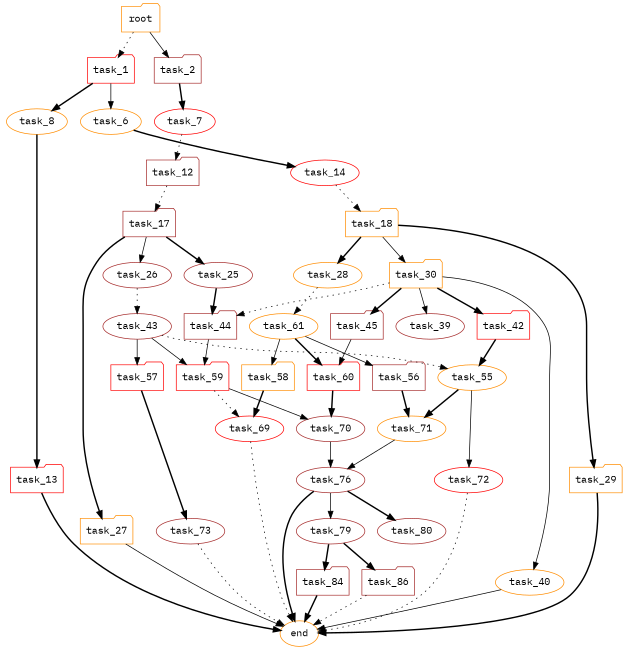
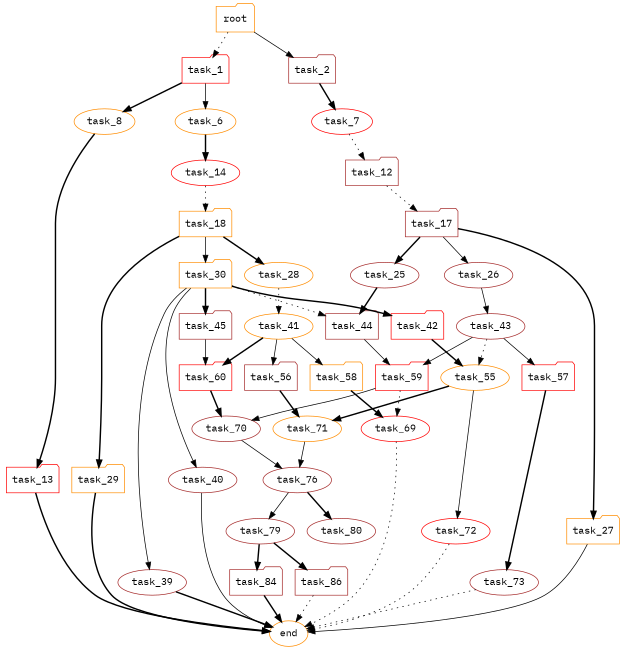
(137, 297) -> (484, 297)
(284, 326) -> (279, 326)
(283, 548) -> (221, 608)
(530, 582) -> (203, 480)
